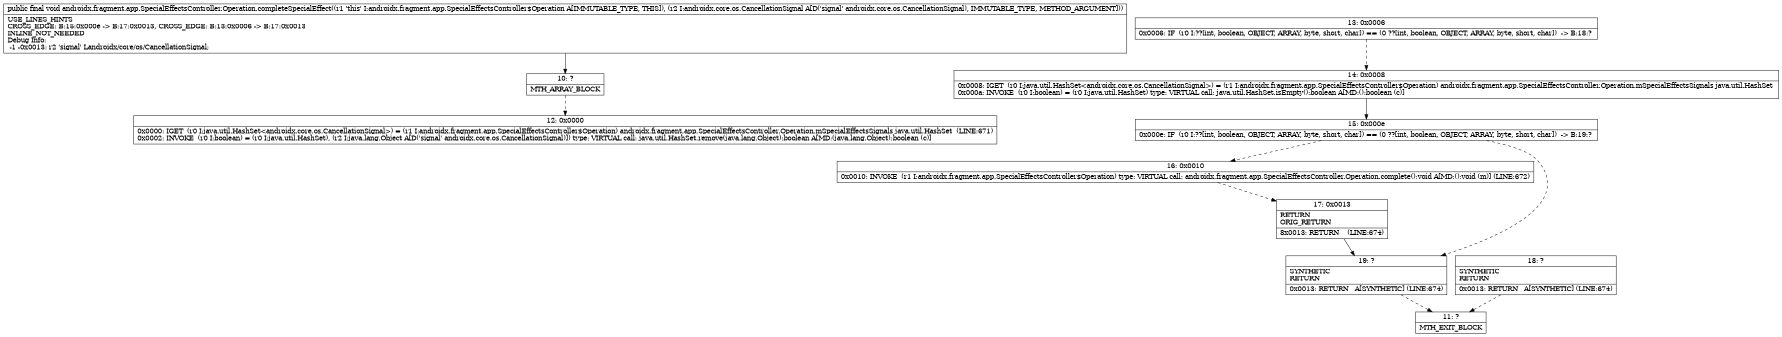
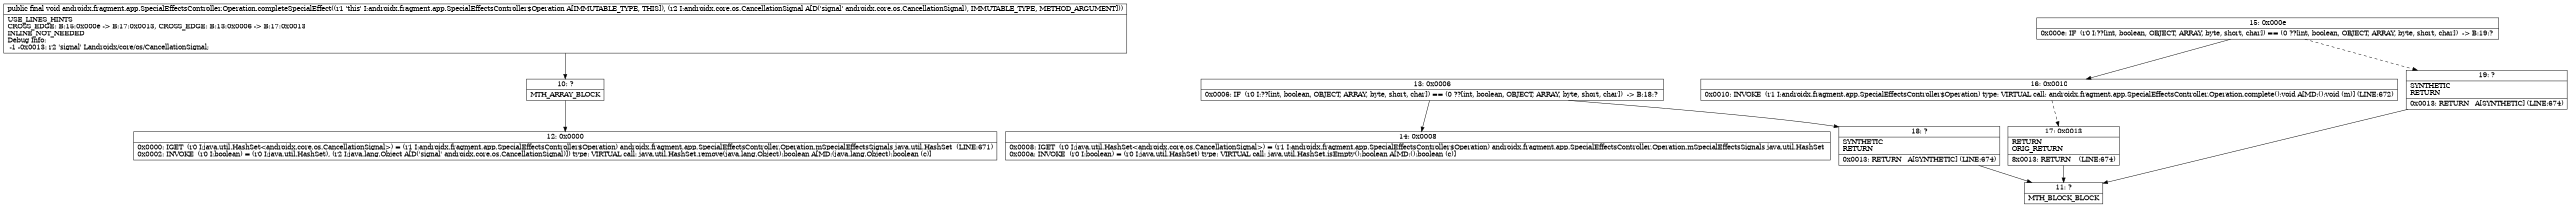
(1366, 52) -> (1426, 114)
(565, 103) -> (565, 114)
(1366, 107) -> none
none -> (1701, 112)
(1278, 150) -> (2161, 59)
(1348, 245) -> (2064, 172)
(1415, 302) -> (2258, 146)
(1487, 302) -> (2003, 173)
(1451, 328) -> (2064, 198)
